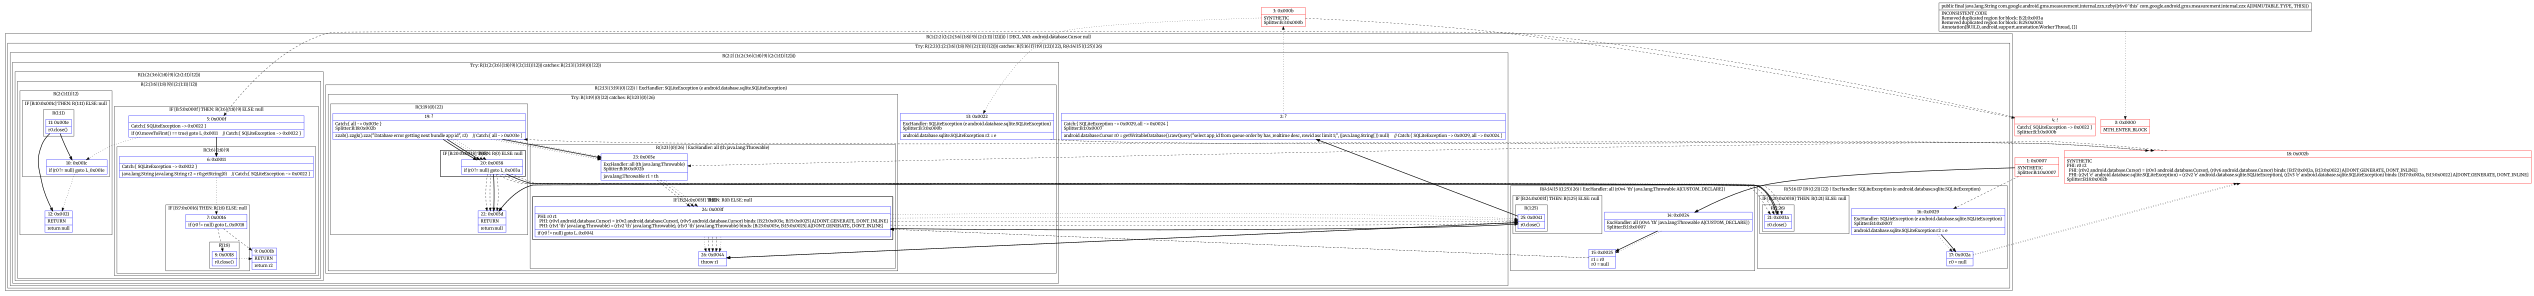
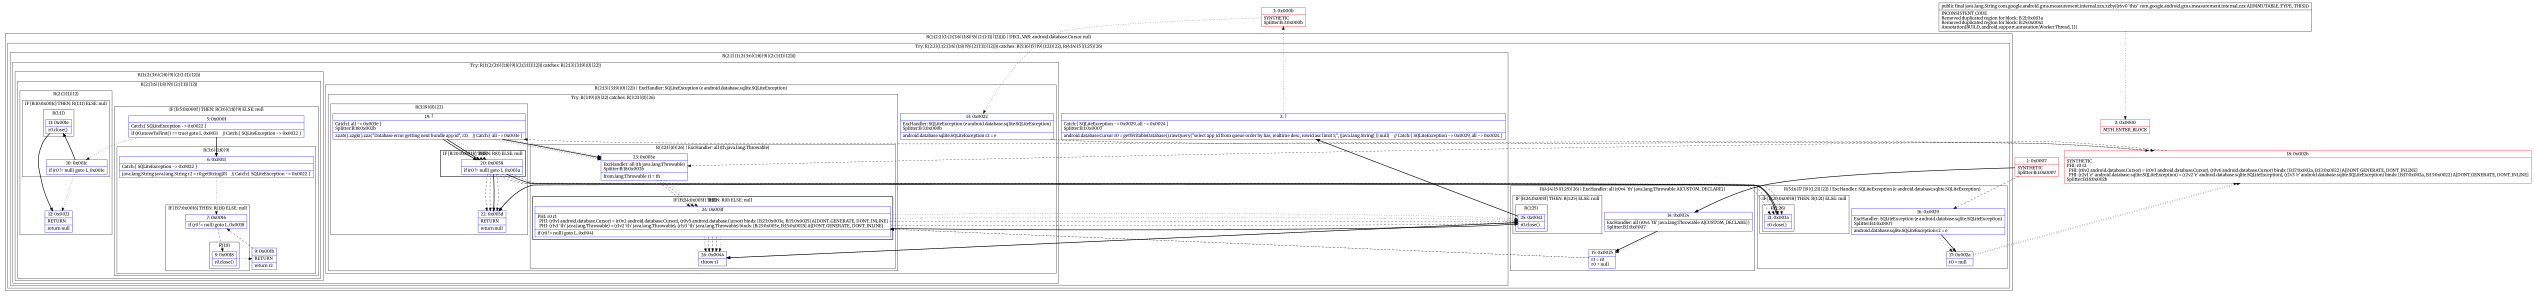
(2055, 126) -> none
(65, 145) -> (70, 148)
(631, 176) -> (632, 176)
(236, 239) -> (241, 239)
